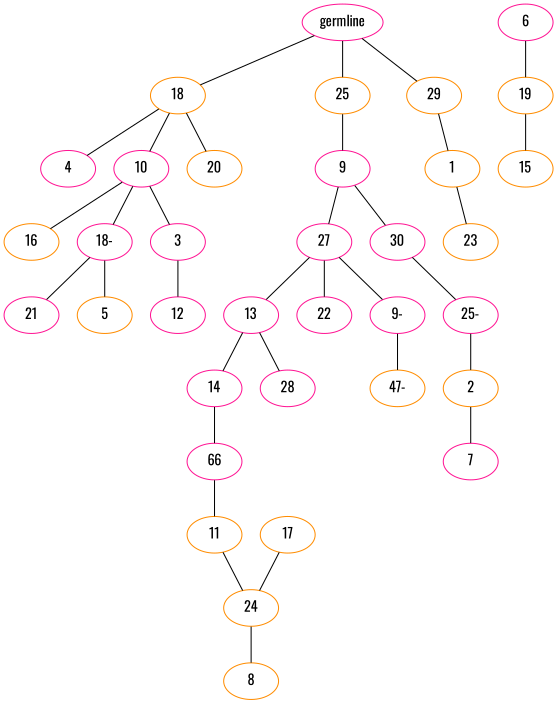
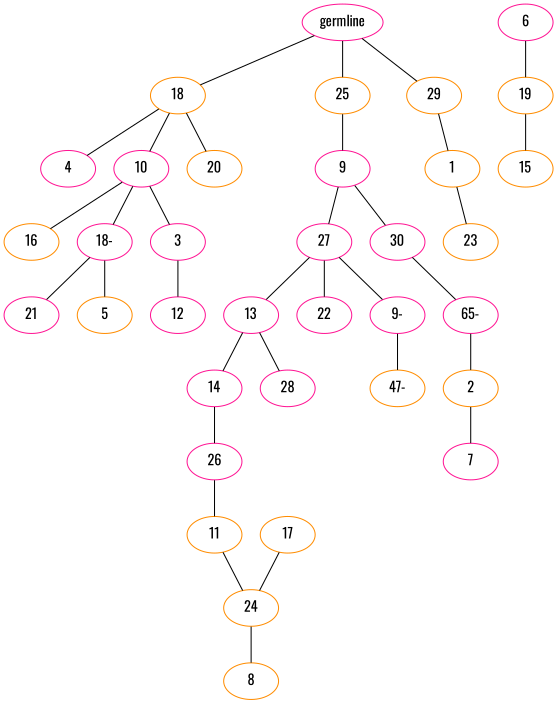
(471, 315) -> (471, 315)
(215, 462) -> (215, 462)
